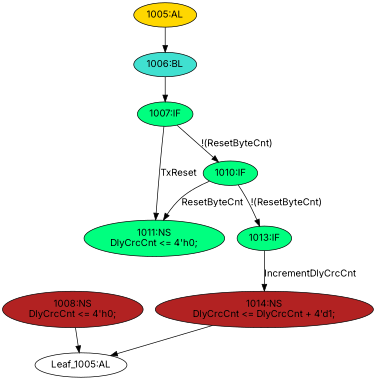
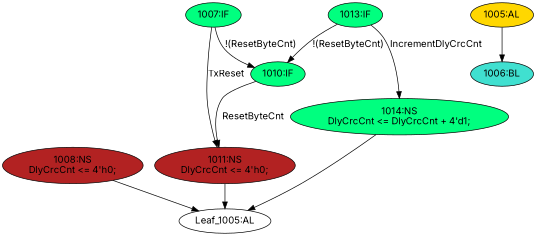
(165, 86) -> none
none -> (225, 193)
(248, 202) -> (313, 39)
(154, 238) -> (225, 165)
(264, 309) -> (400, 117)
